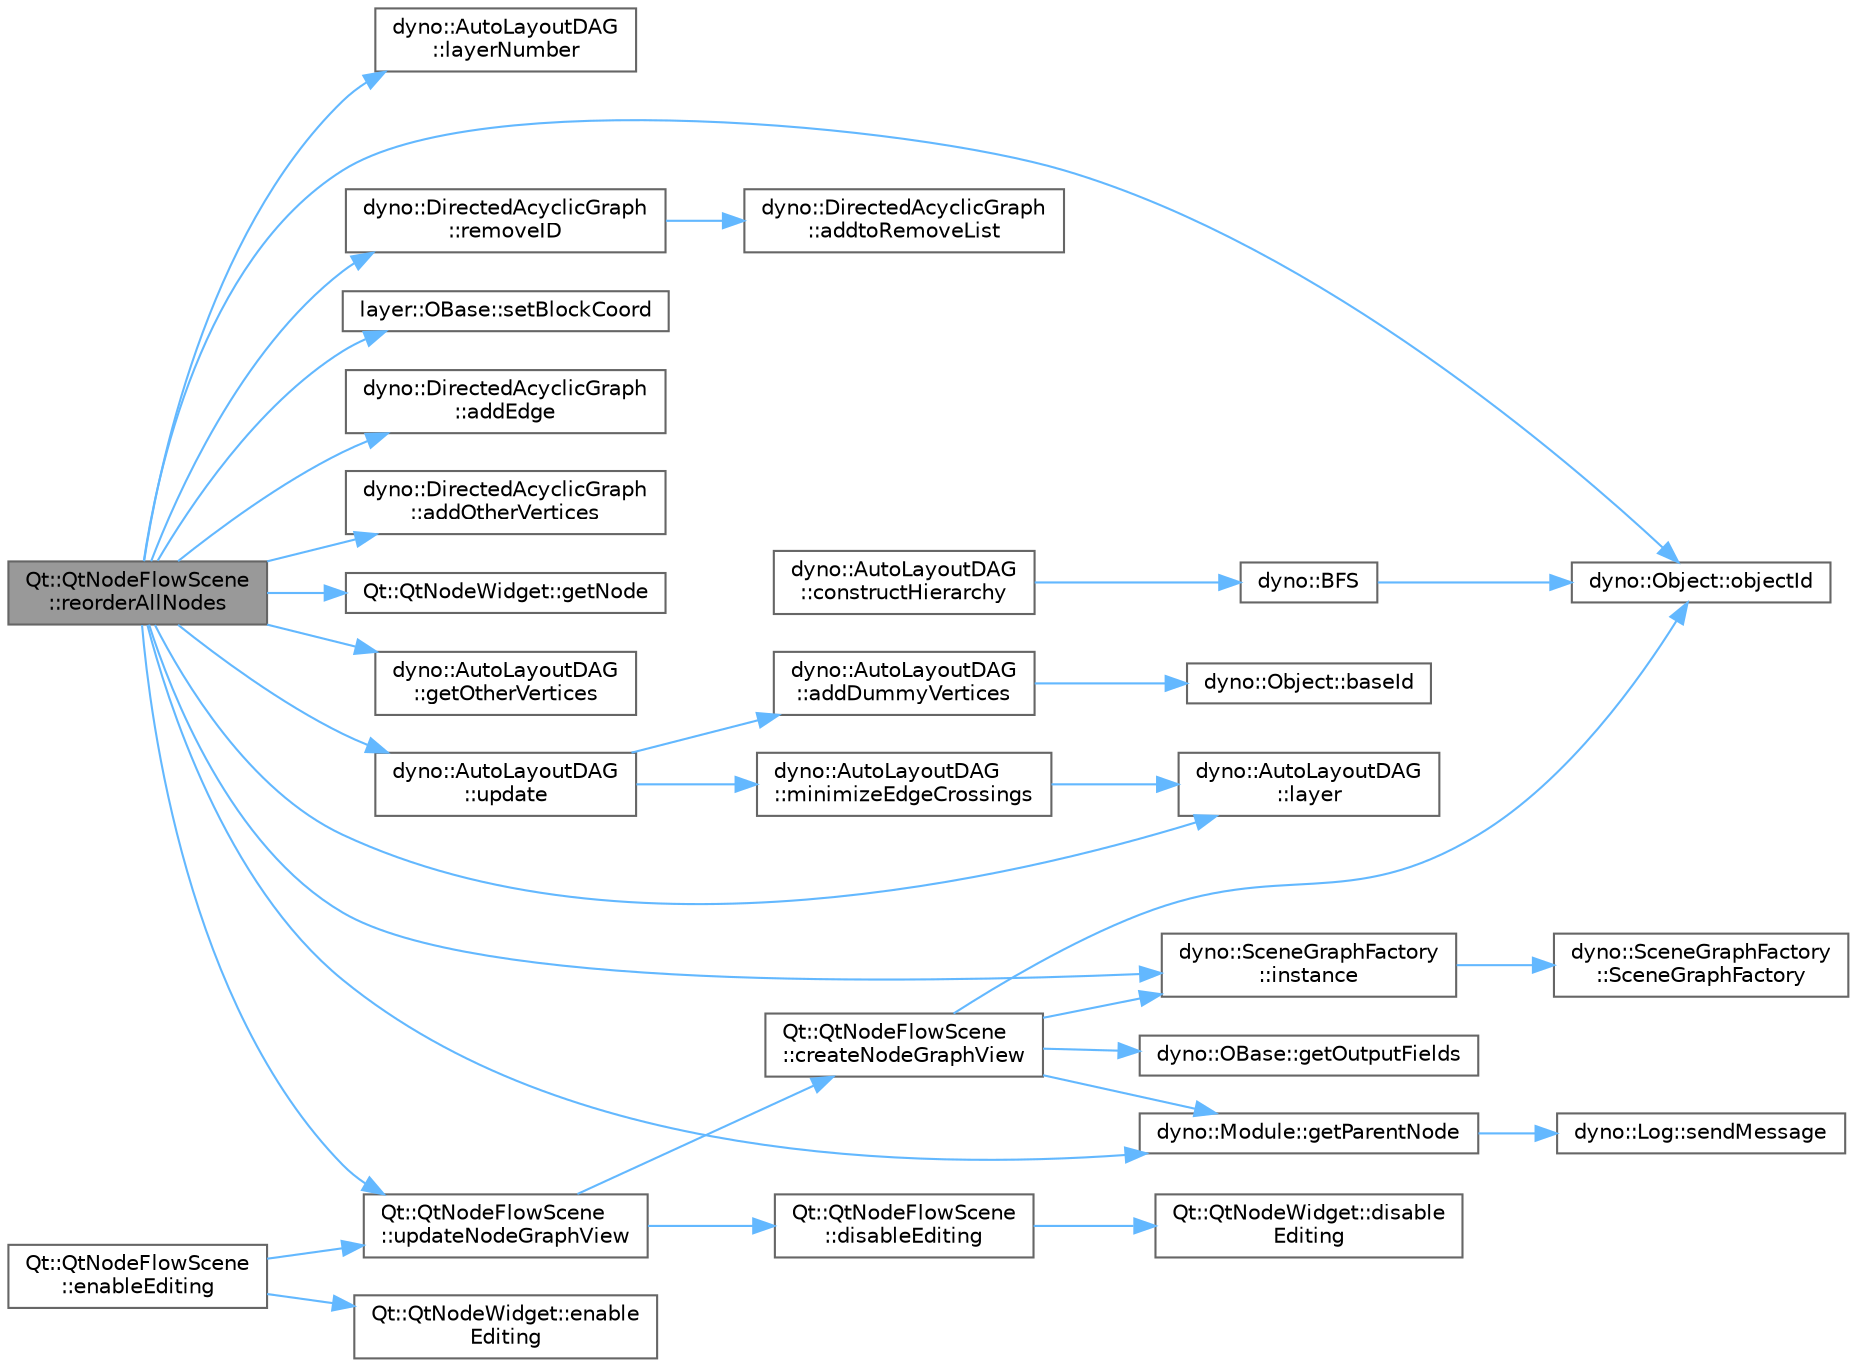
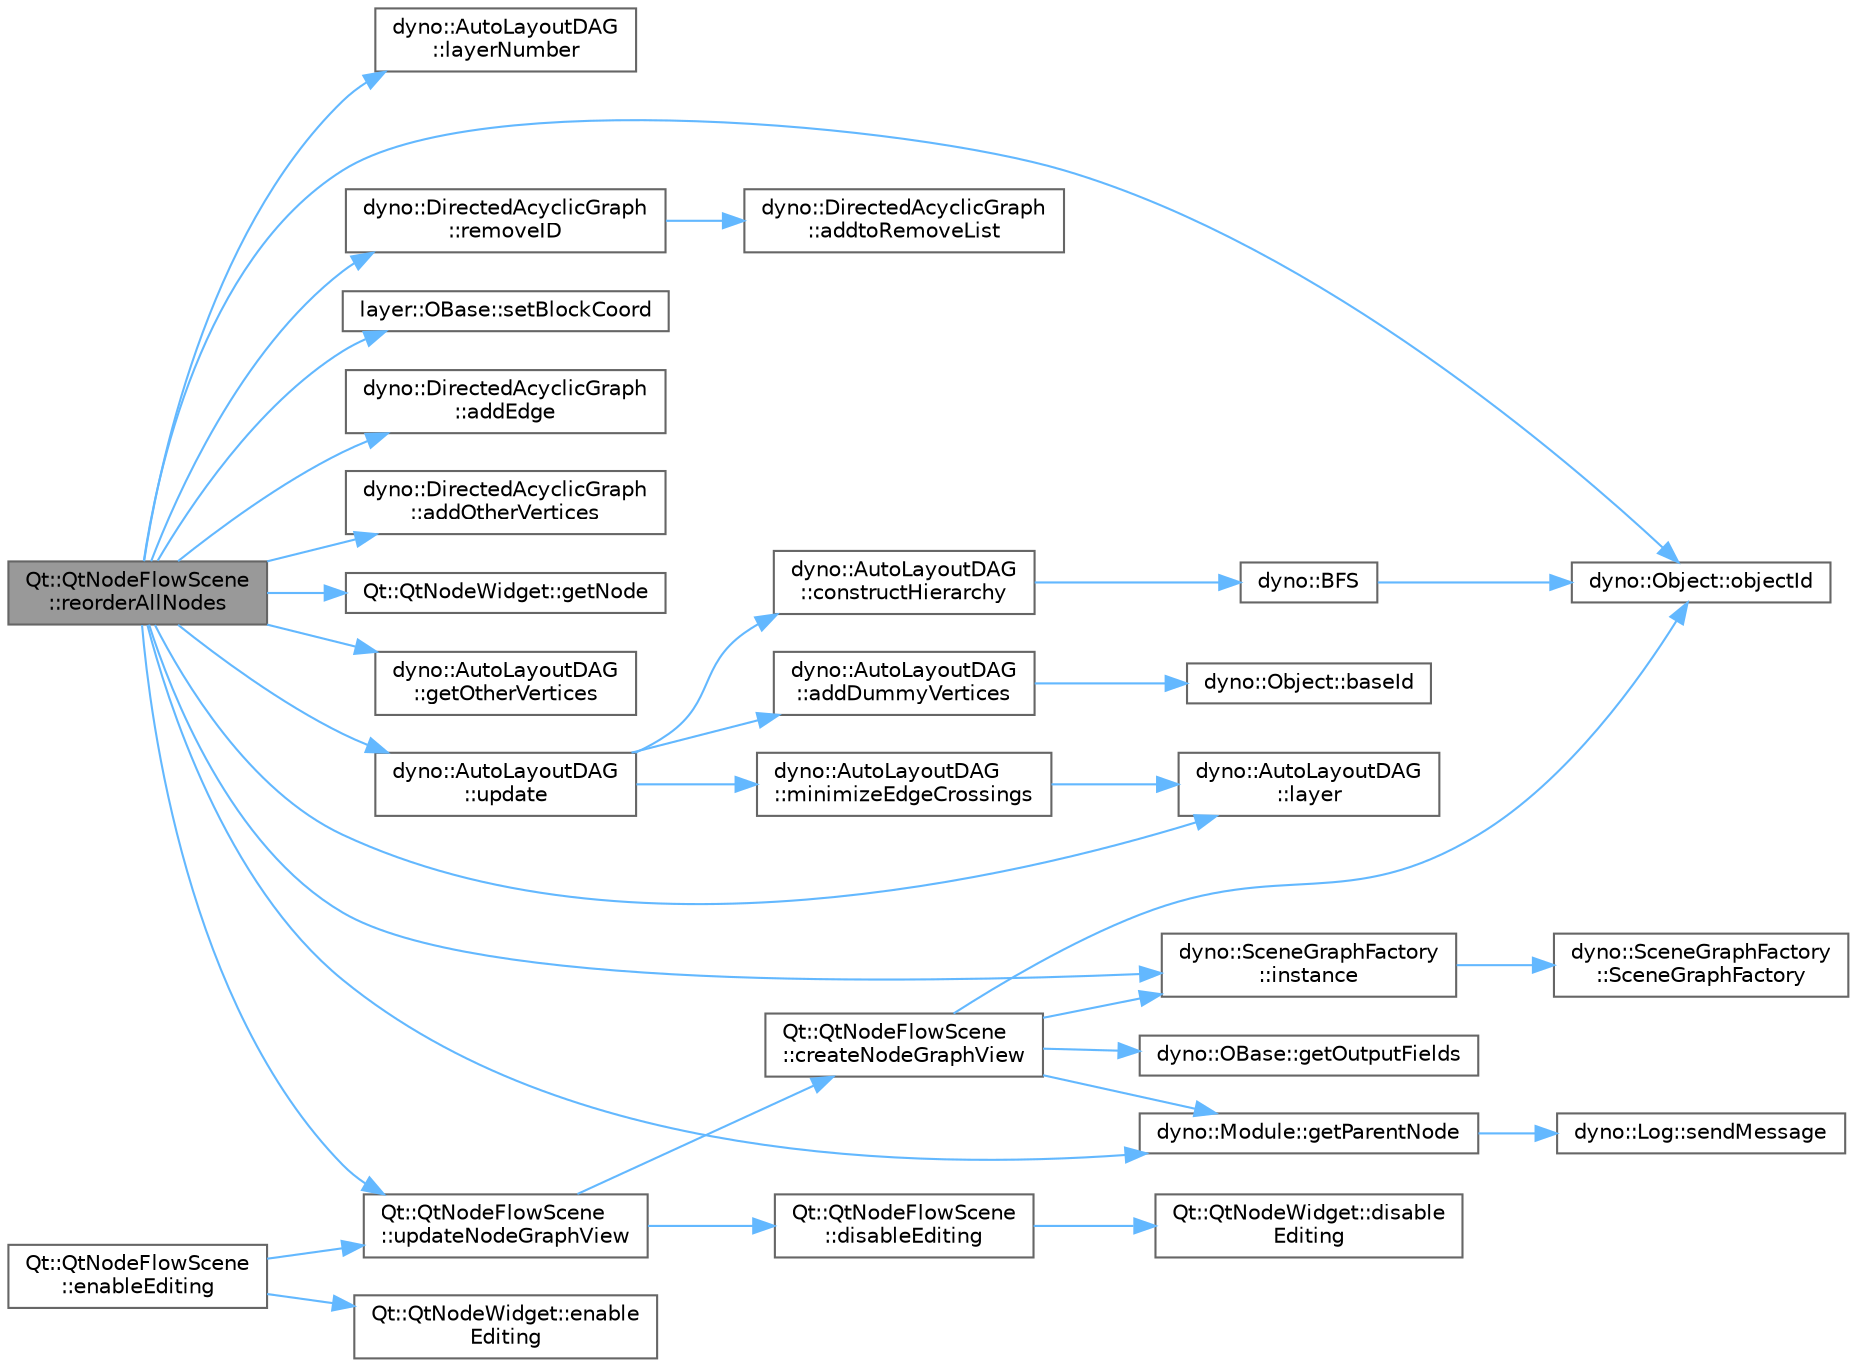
none -> (702, 693)
